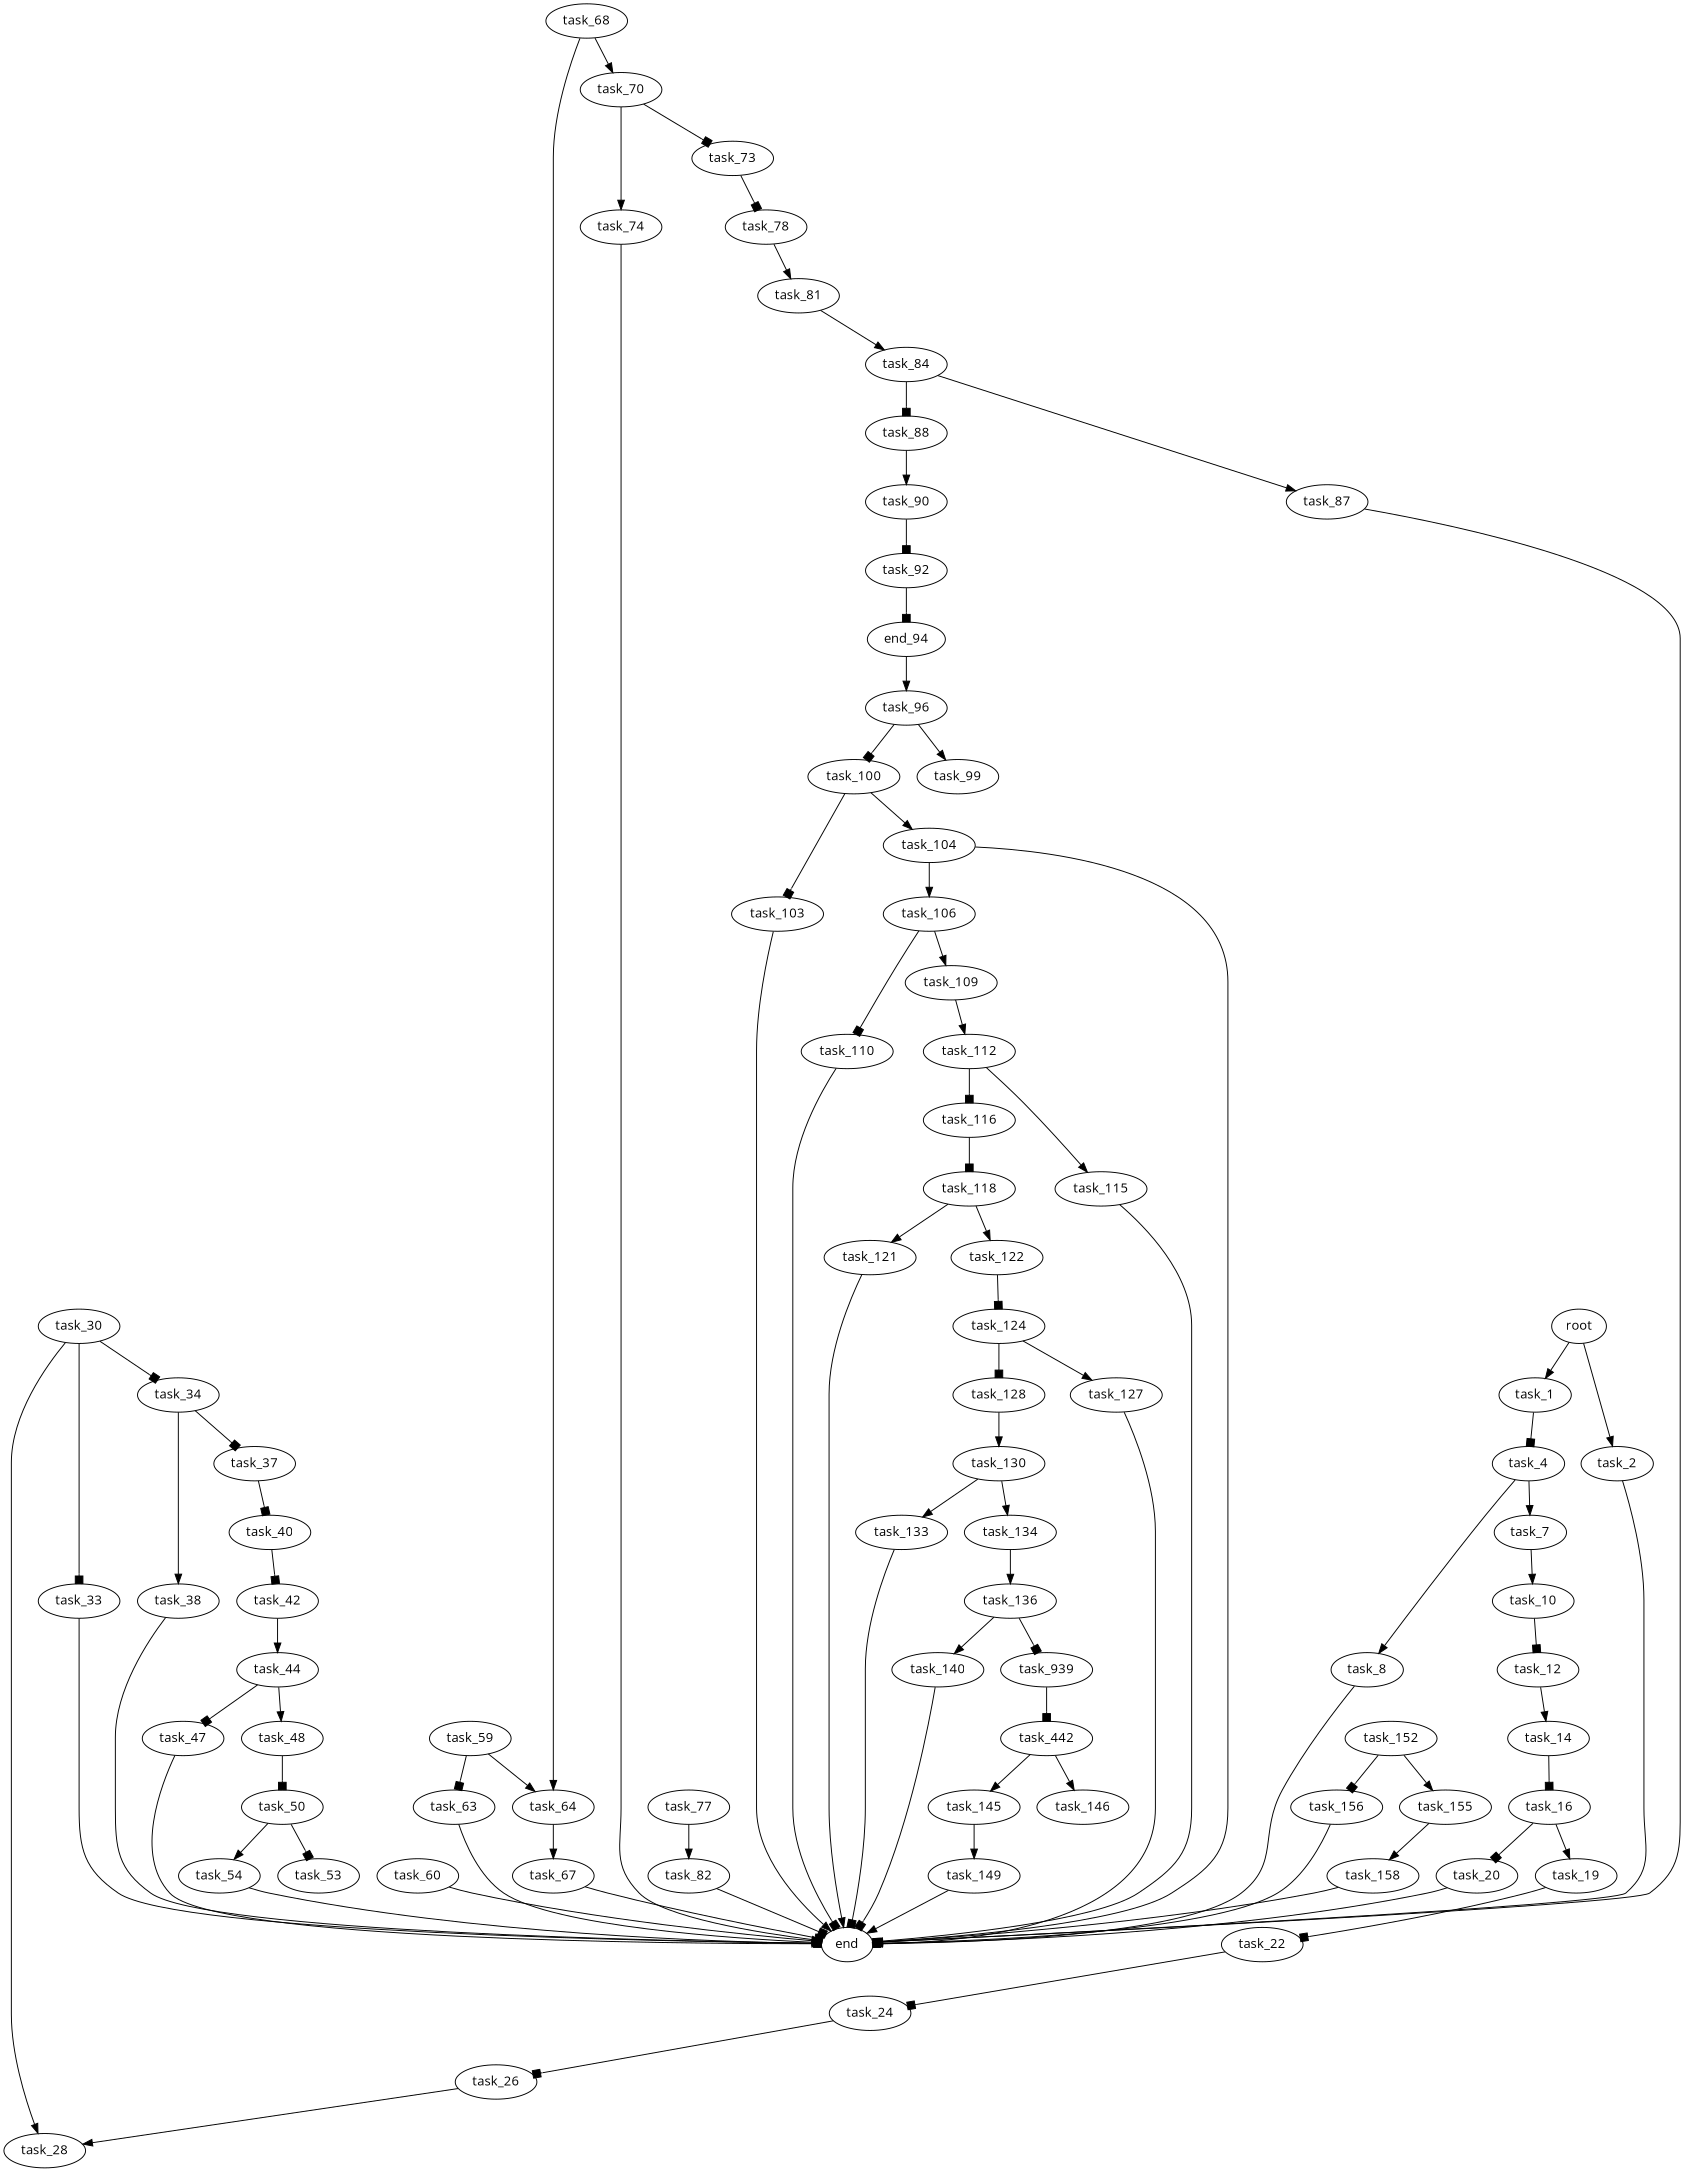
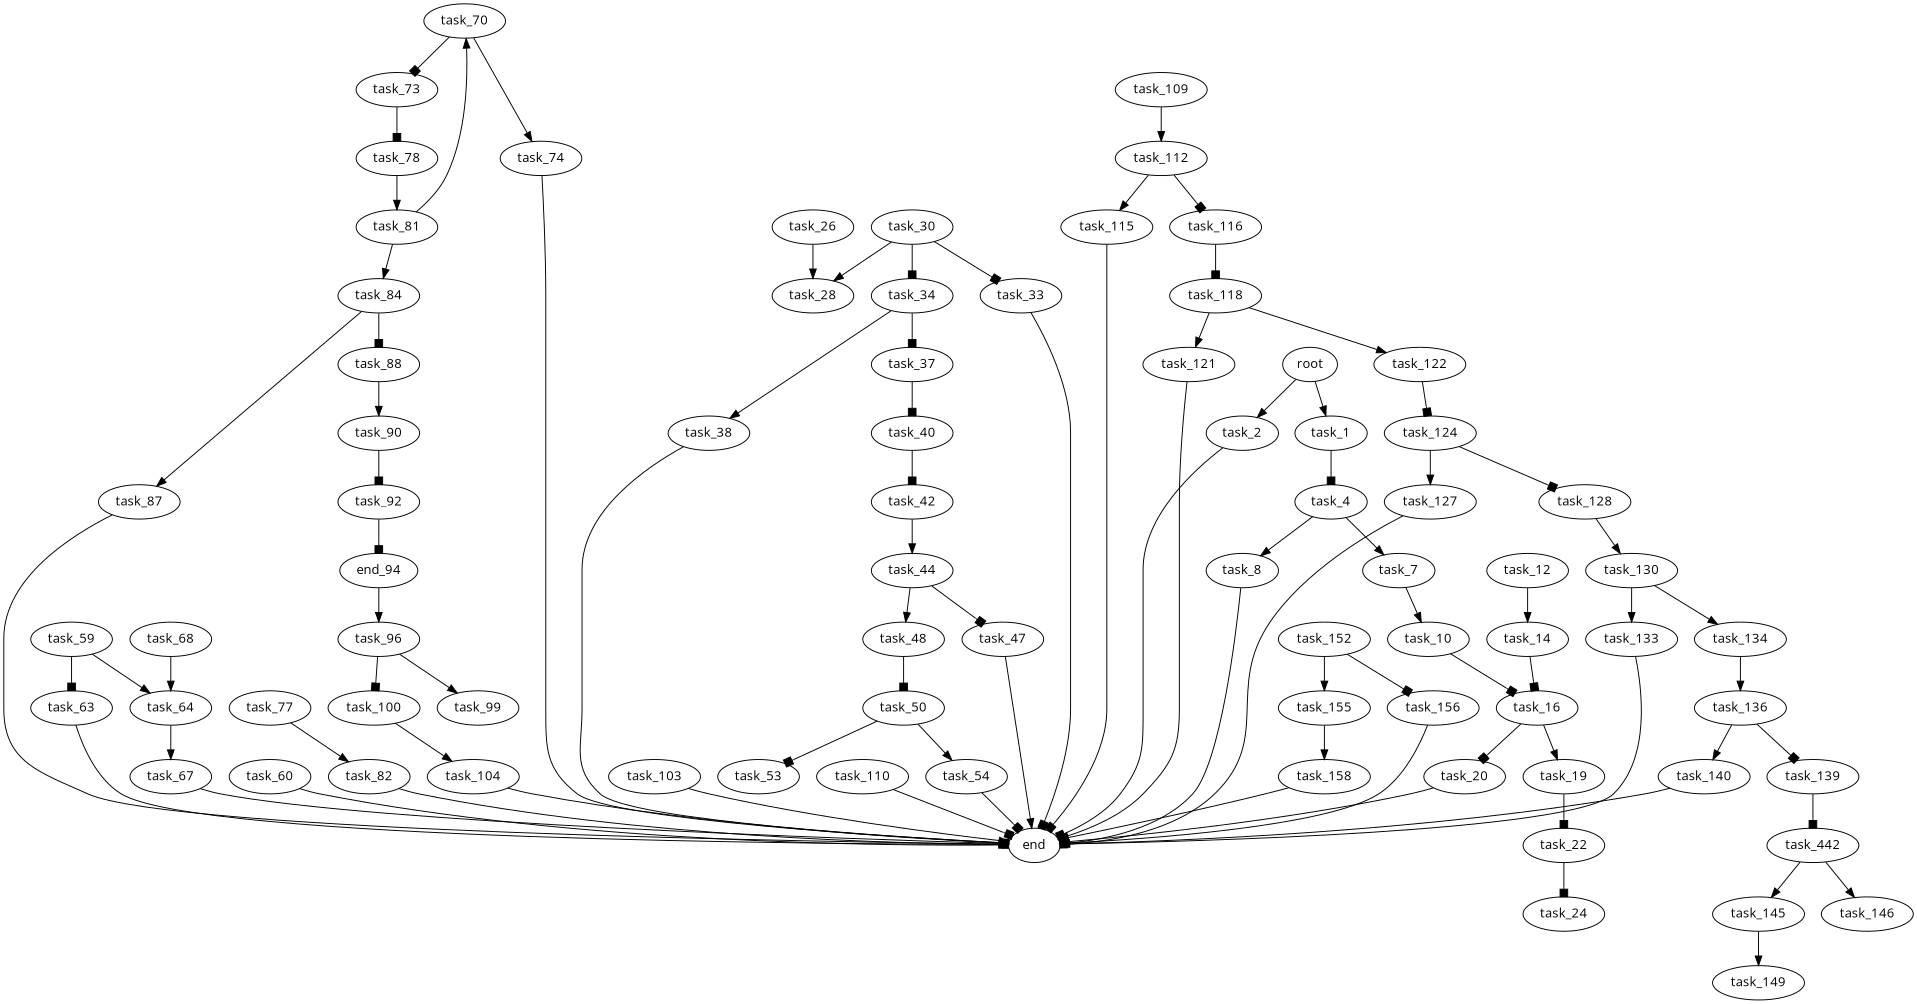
(602, 51) -> (459, 137)
(818, 841) -> none
(929, 914) -> none
(1535, 1631) -> (1479, 671)
(1047, 1670) -> (1813, 777)
(1192, 1678) -> (1107, 541)
(912, 1910) -> none
(688, 2047) -> none
